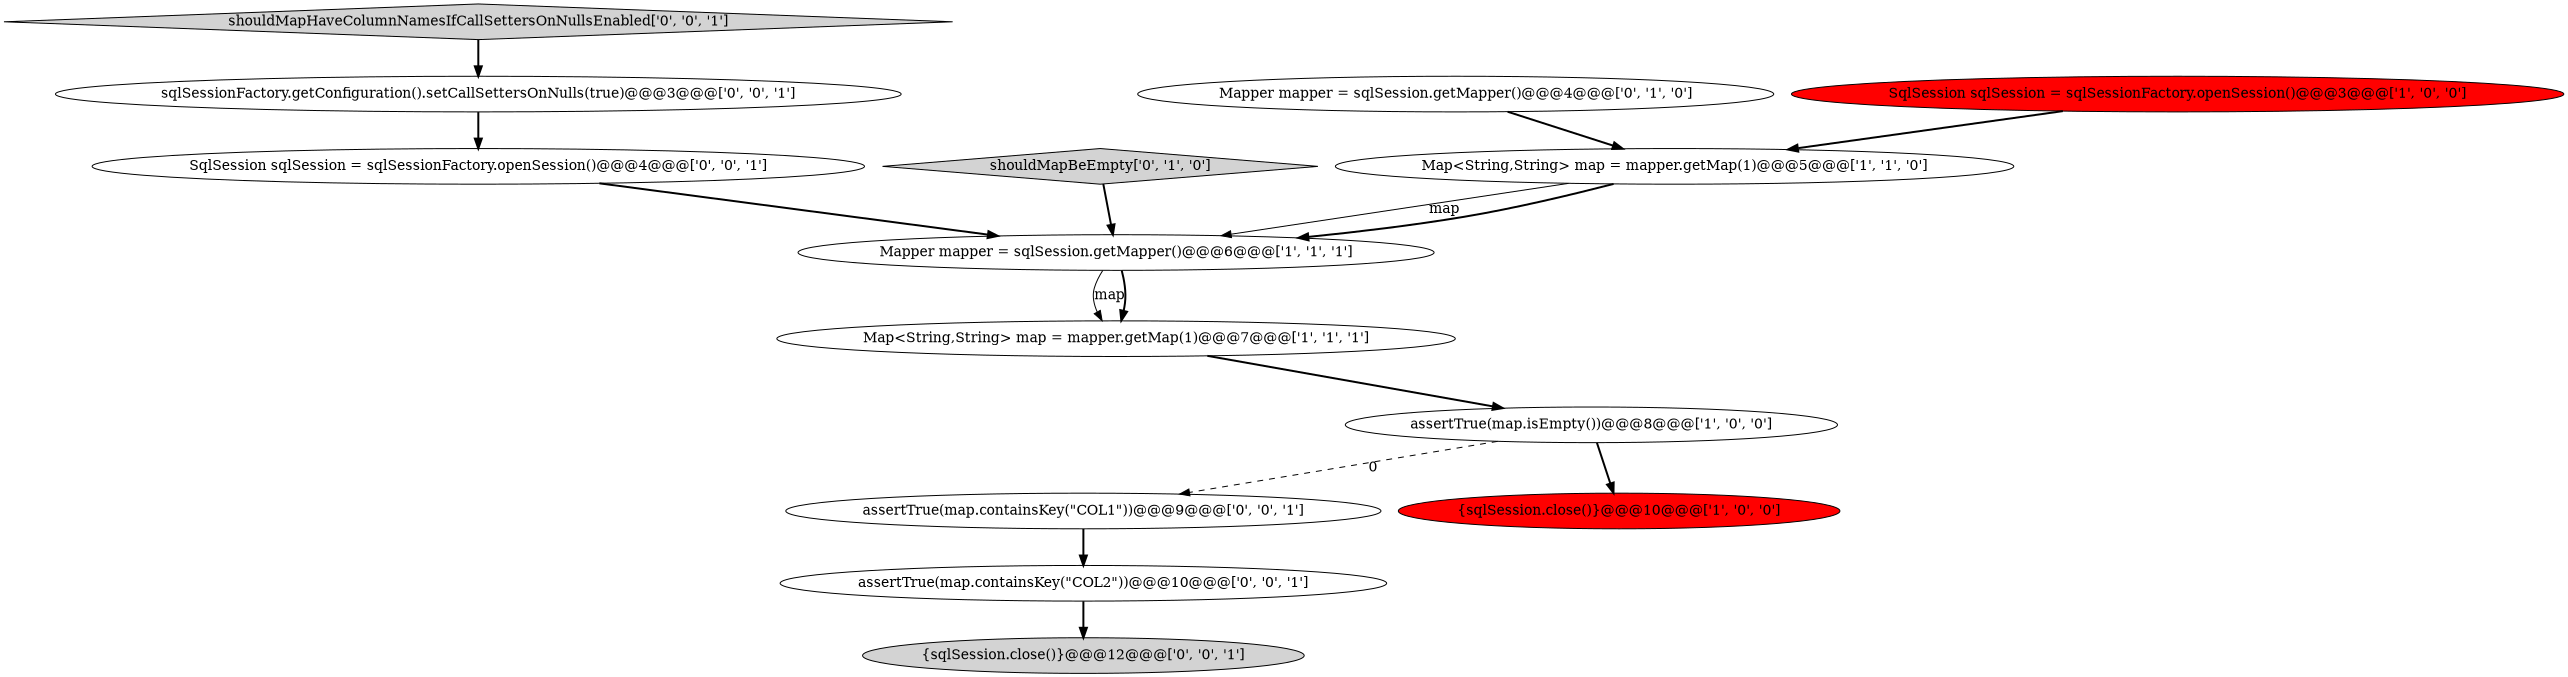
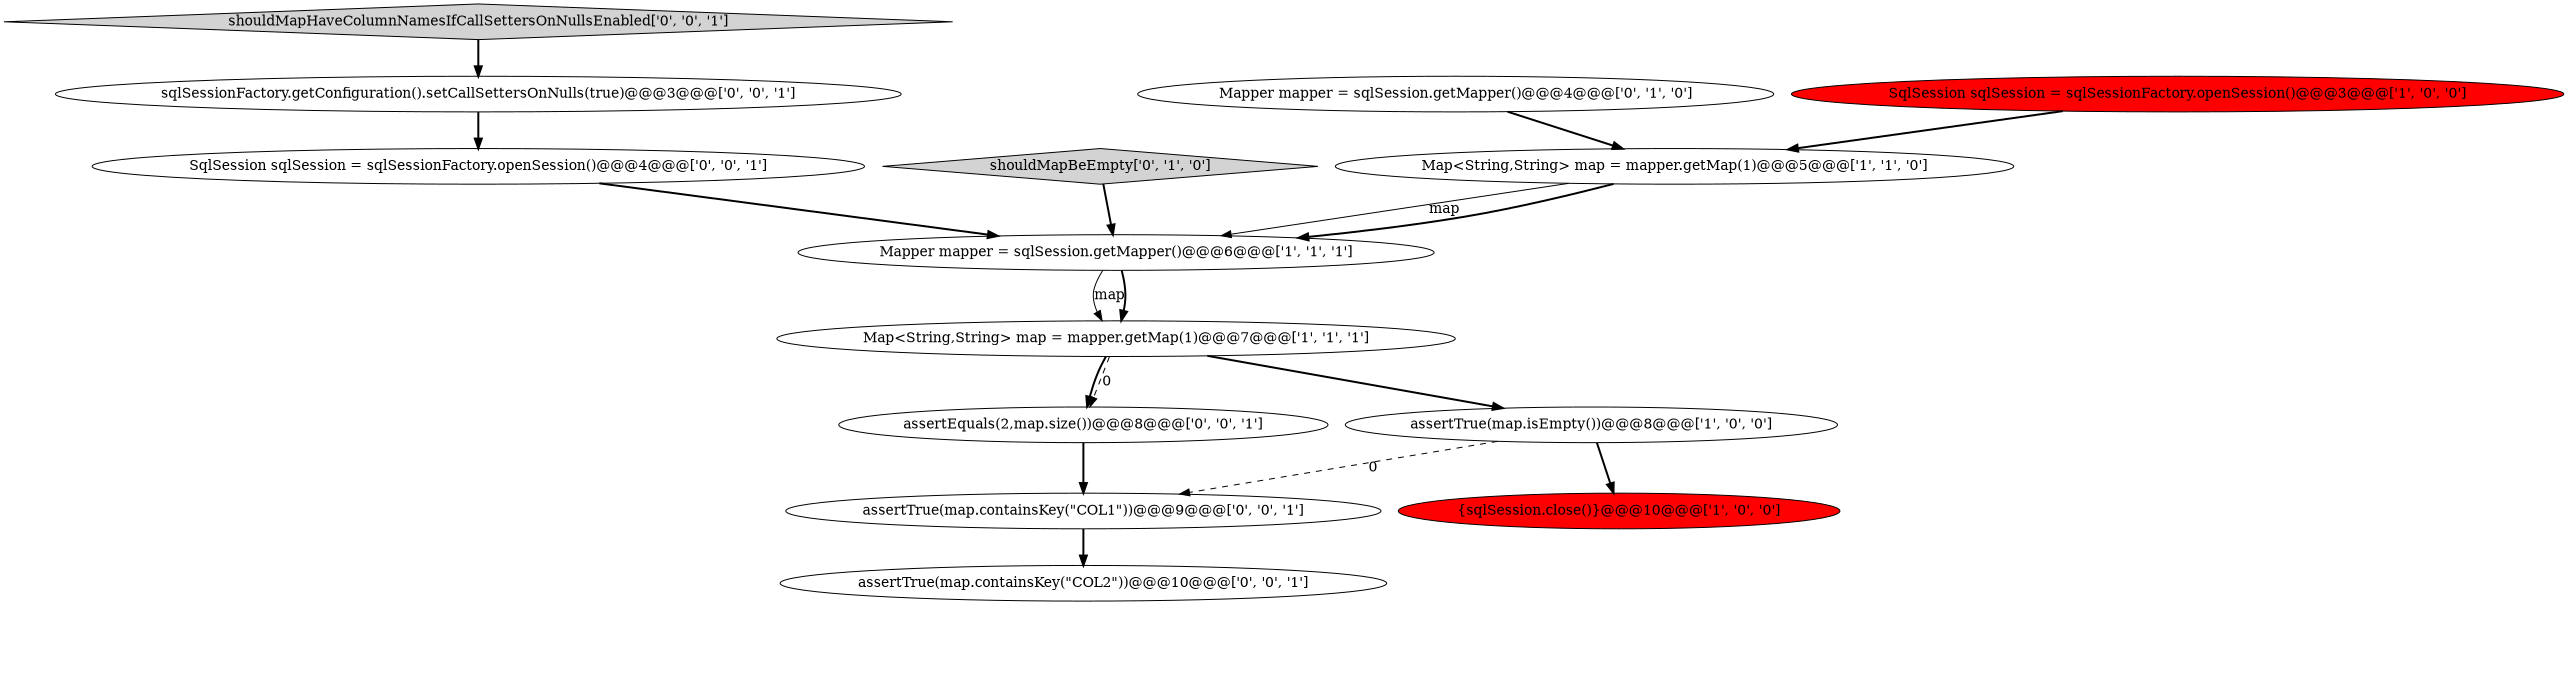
none -> (1083, 425)
(1083, 656) -> none
